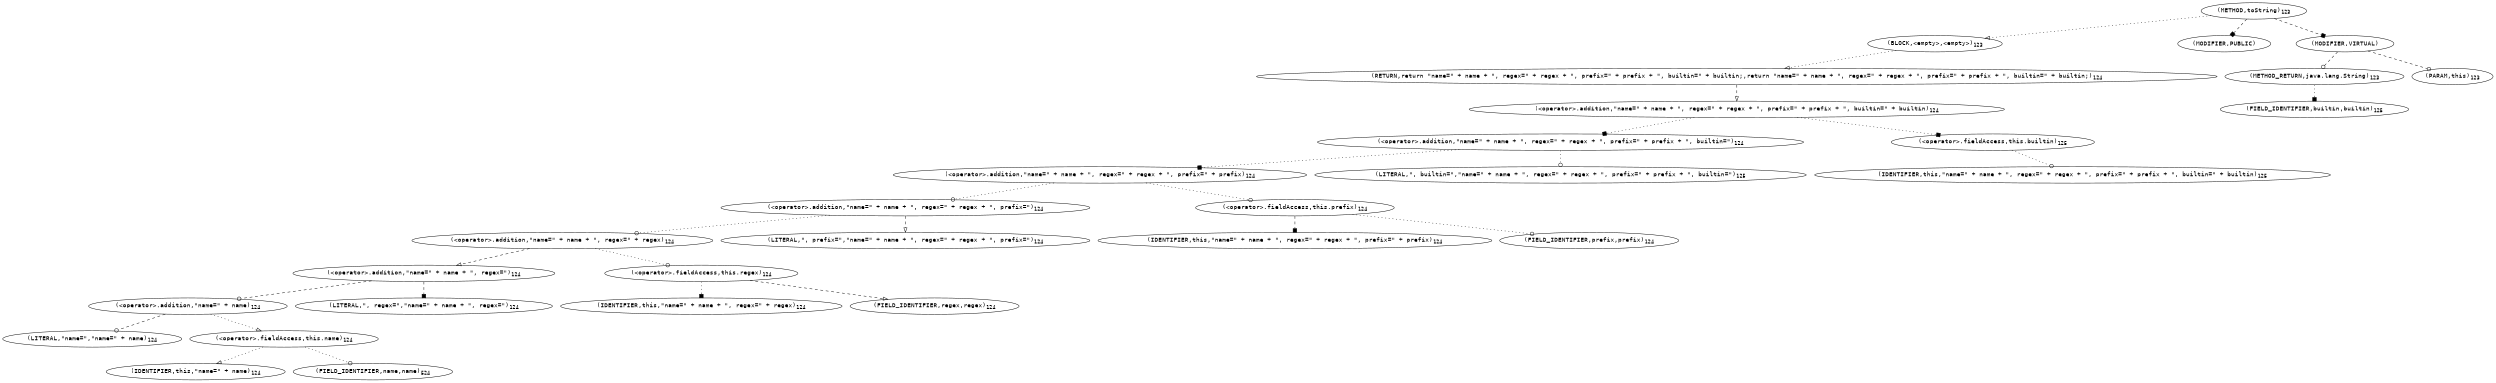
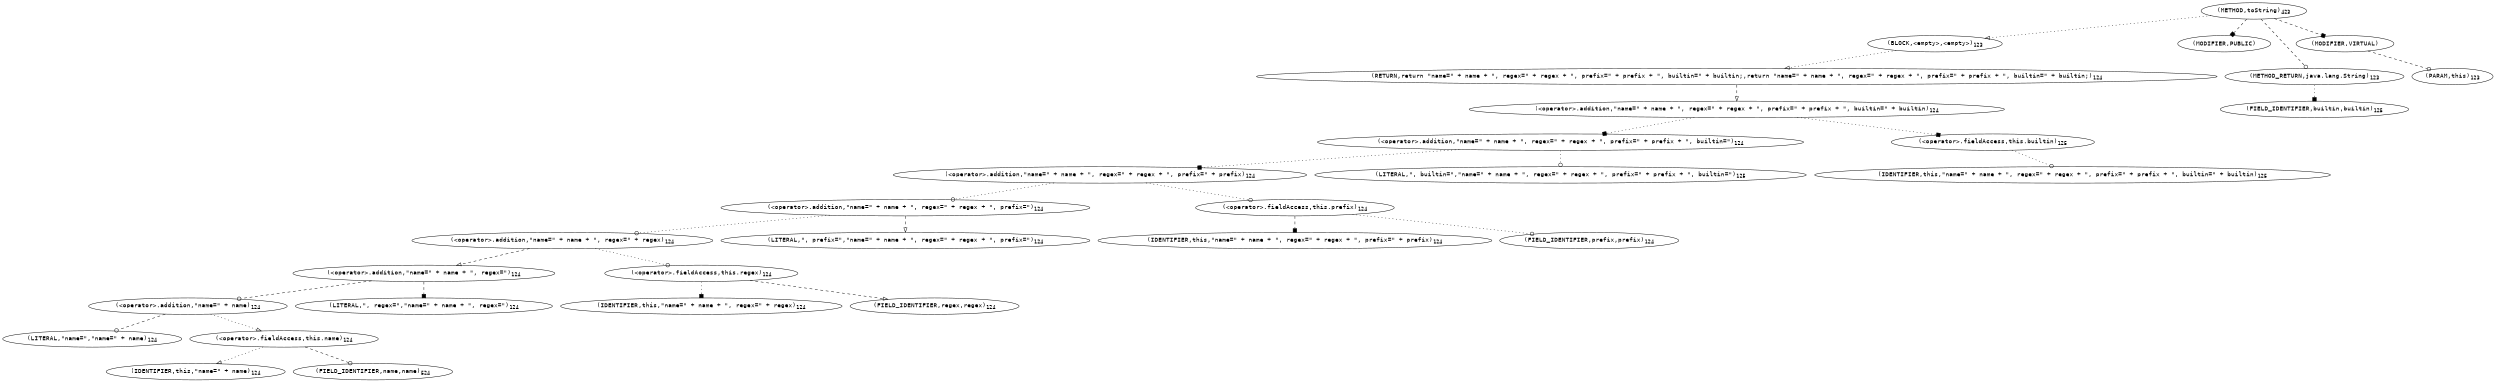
(2286, 10) -> (2286, 10)
(2331, 59) -> (2283, 42)
(327, 355) -> (327, 355)
